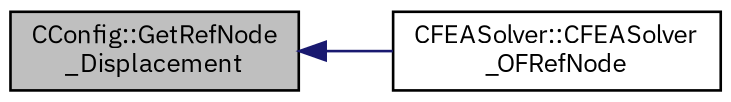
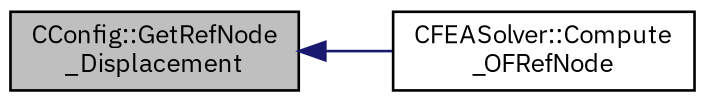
(557, 51) -> (544, 51)
